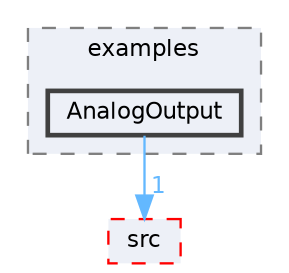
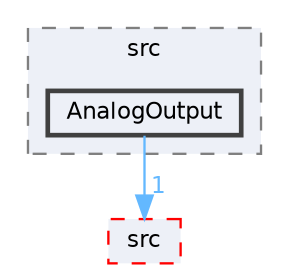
(144, 50) -> (144, 50)
